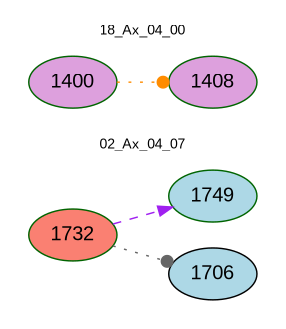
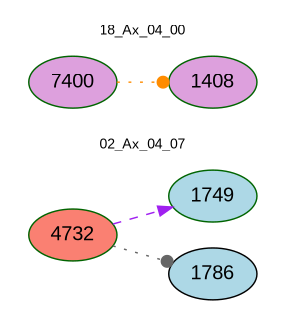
(73, 82) -> (73, 82)
(73, 235) -> (73, 235)
(213, 274) -> (213, 274)
